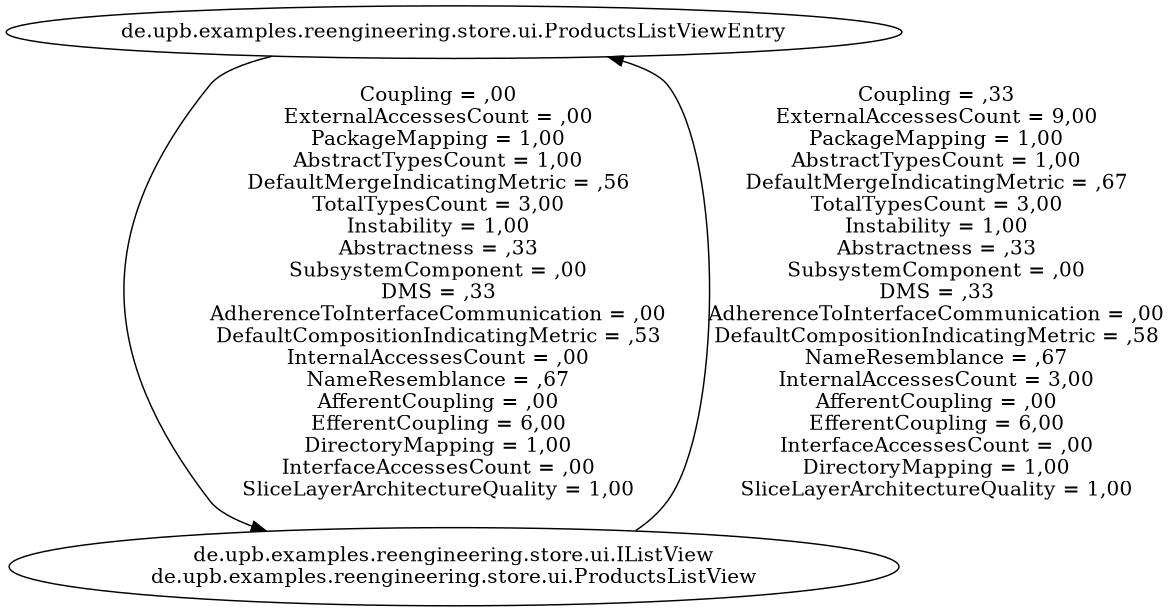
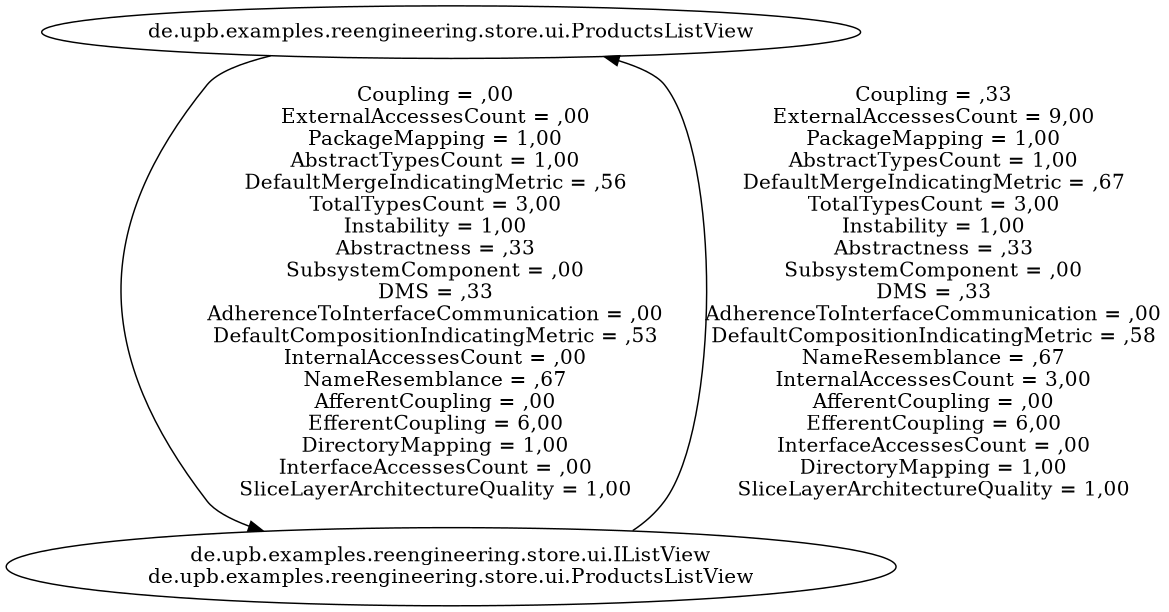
(454, 32) -> (451, 32)
